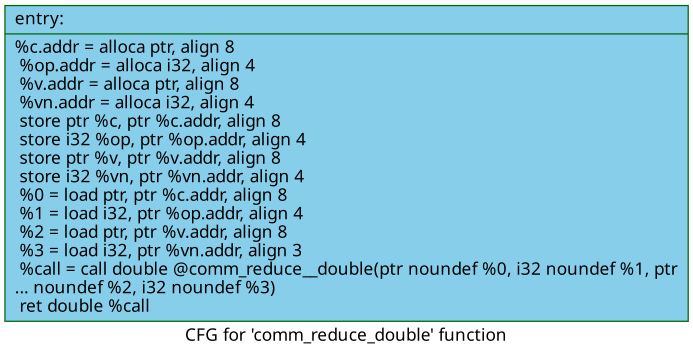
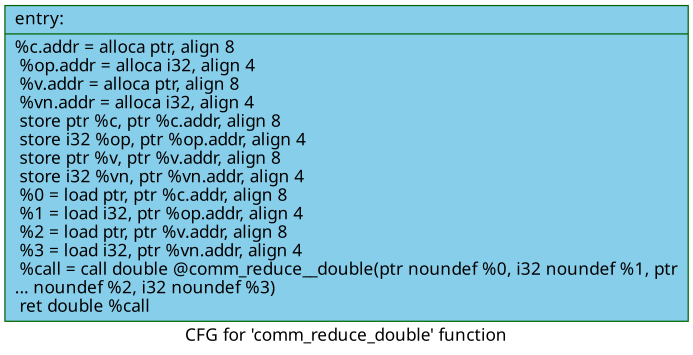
(159, 251) -> (159, 251)
